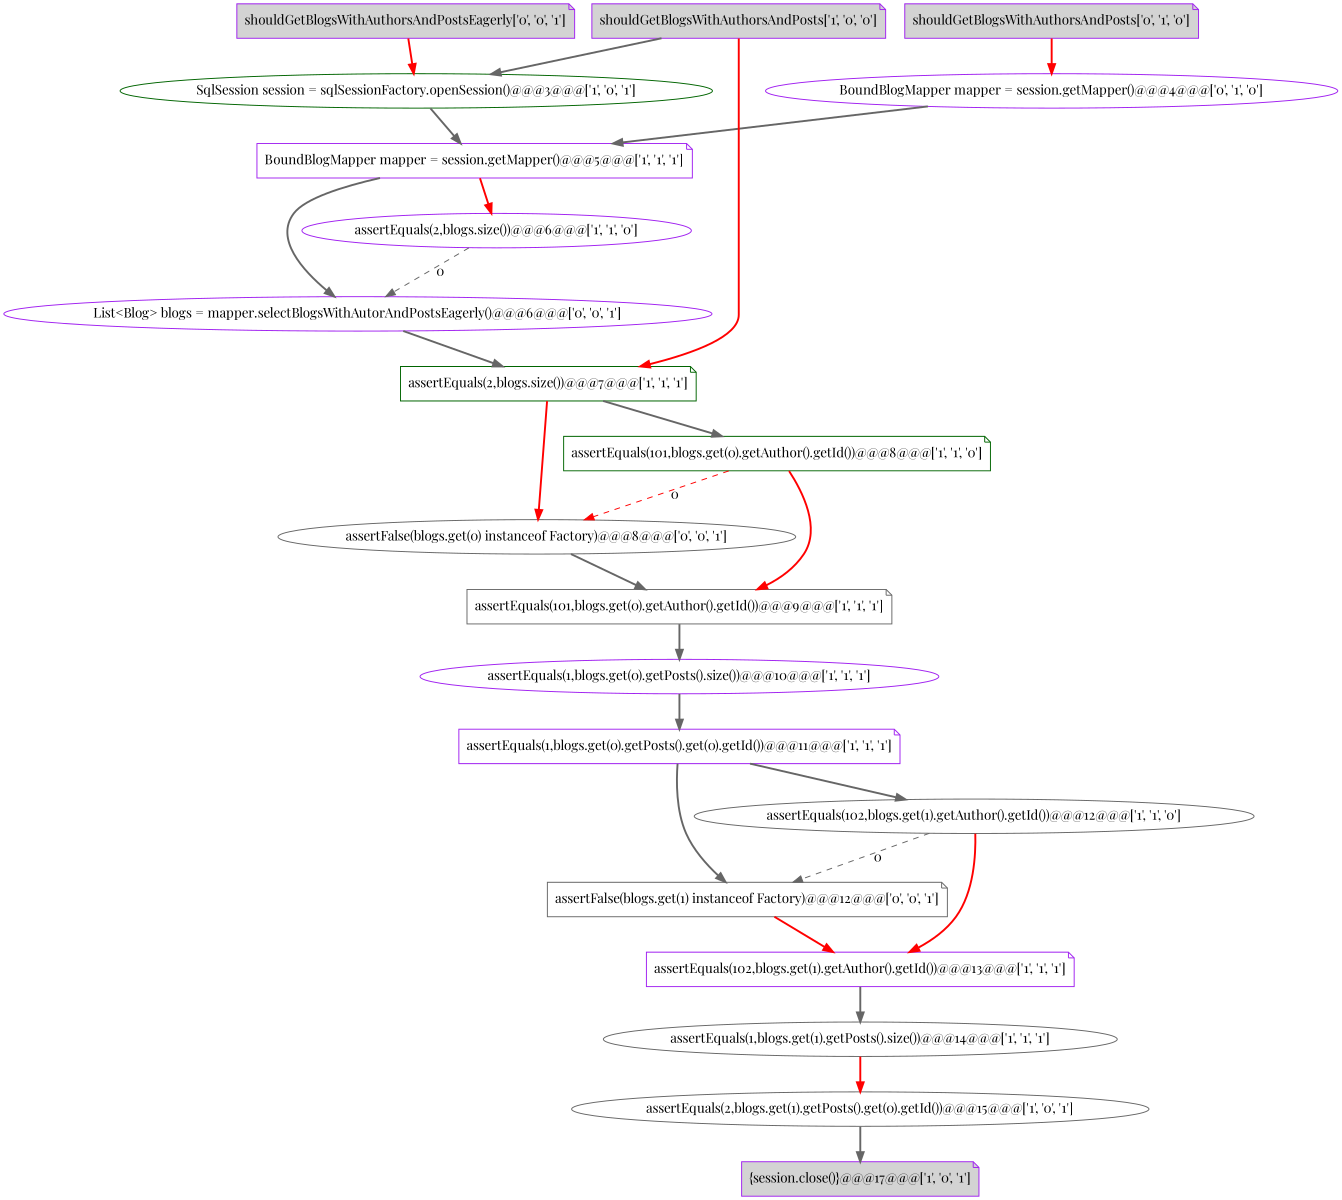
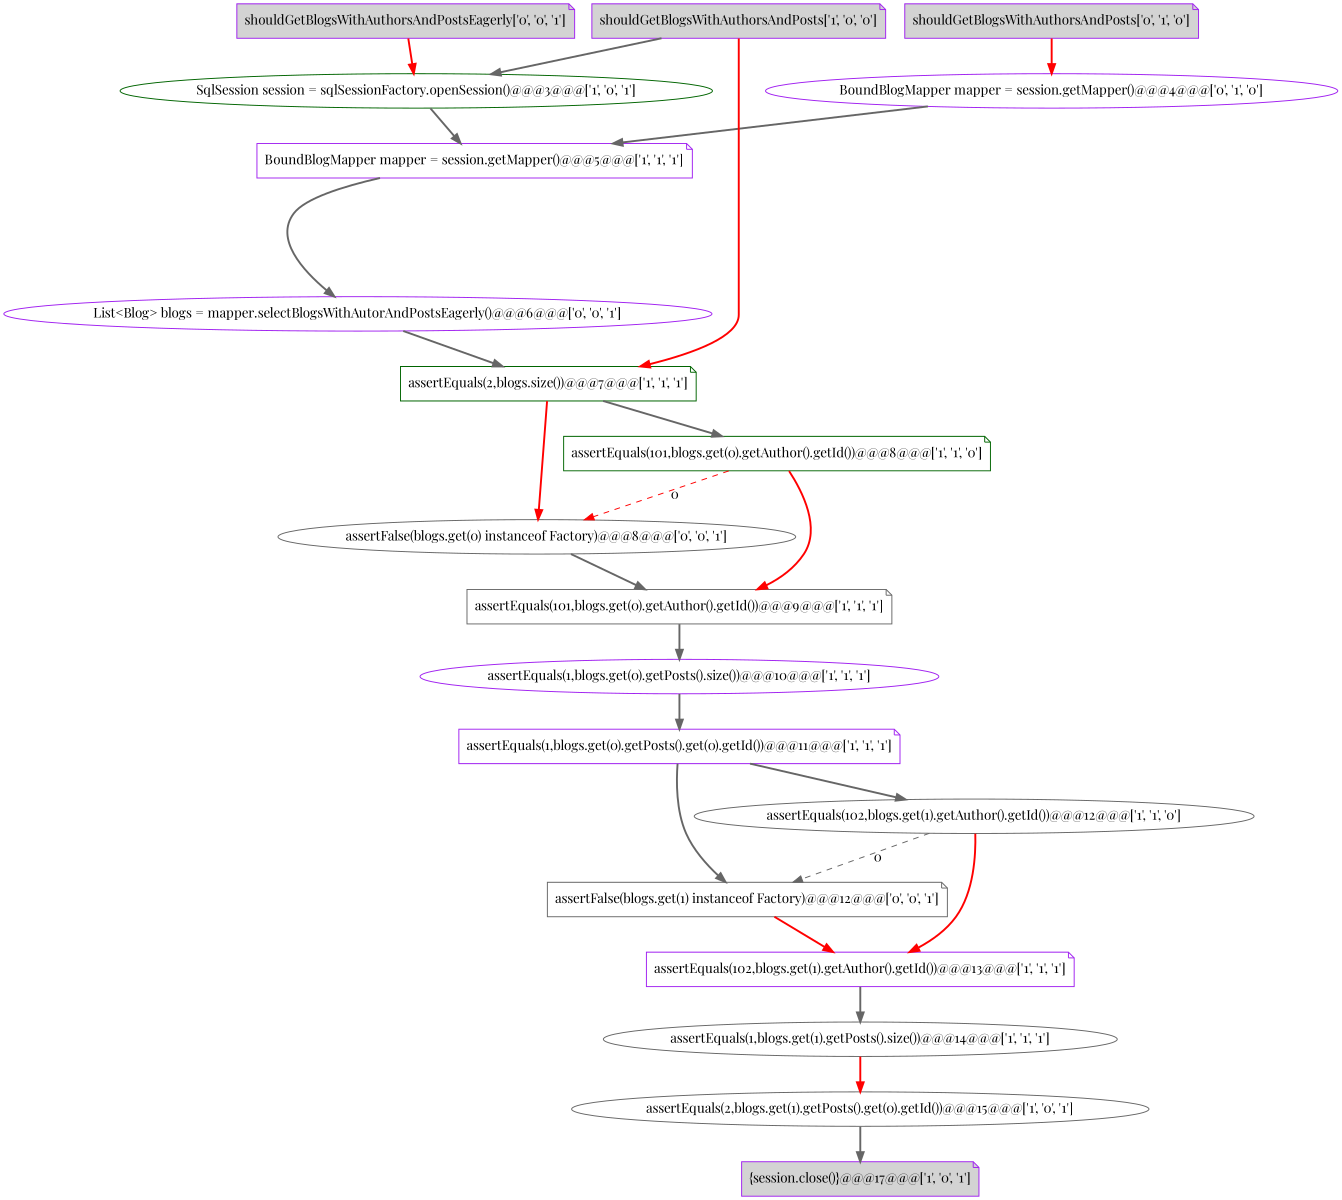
(497, 231) -> none
